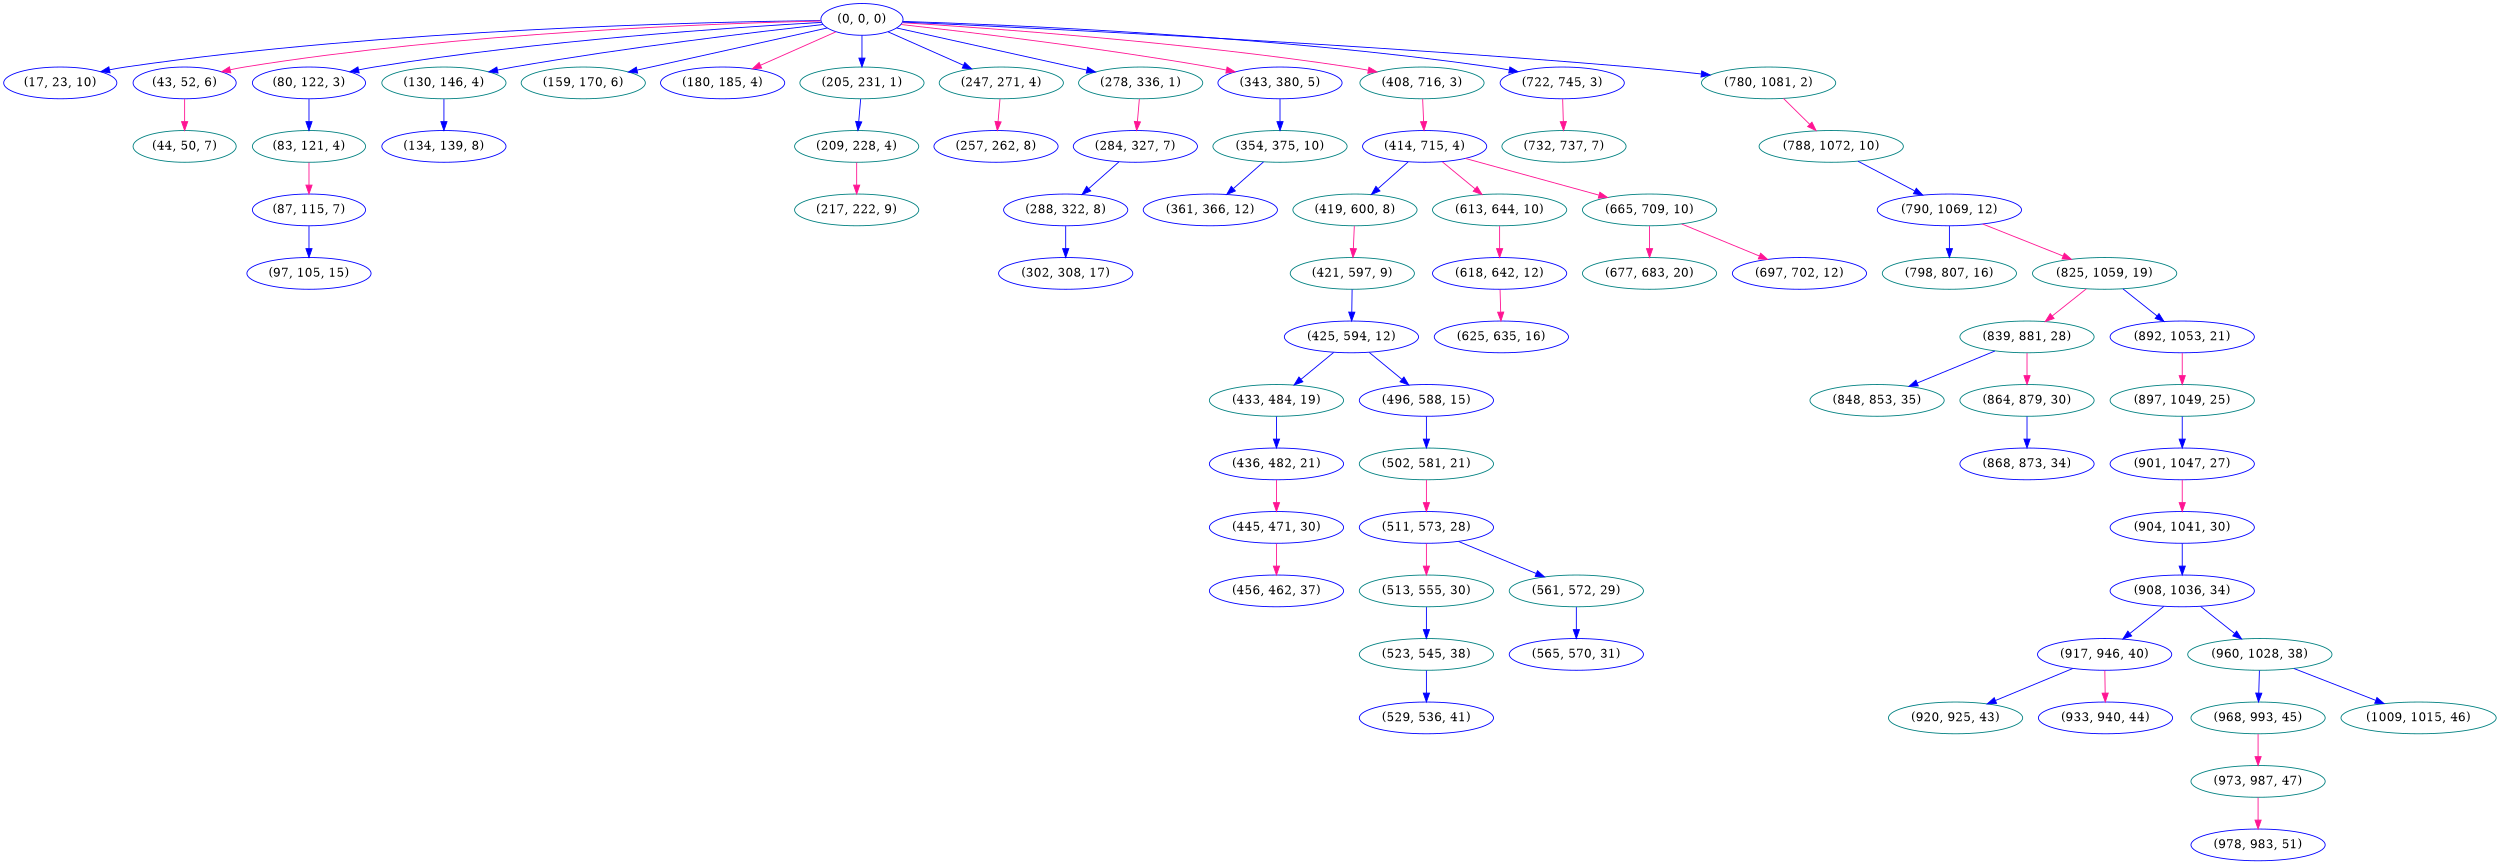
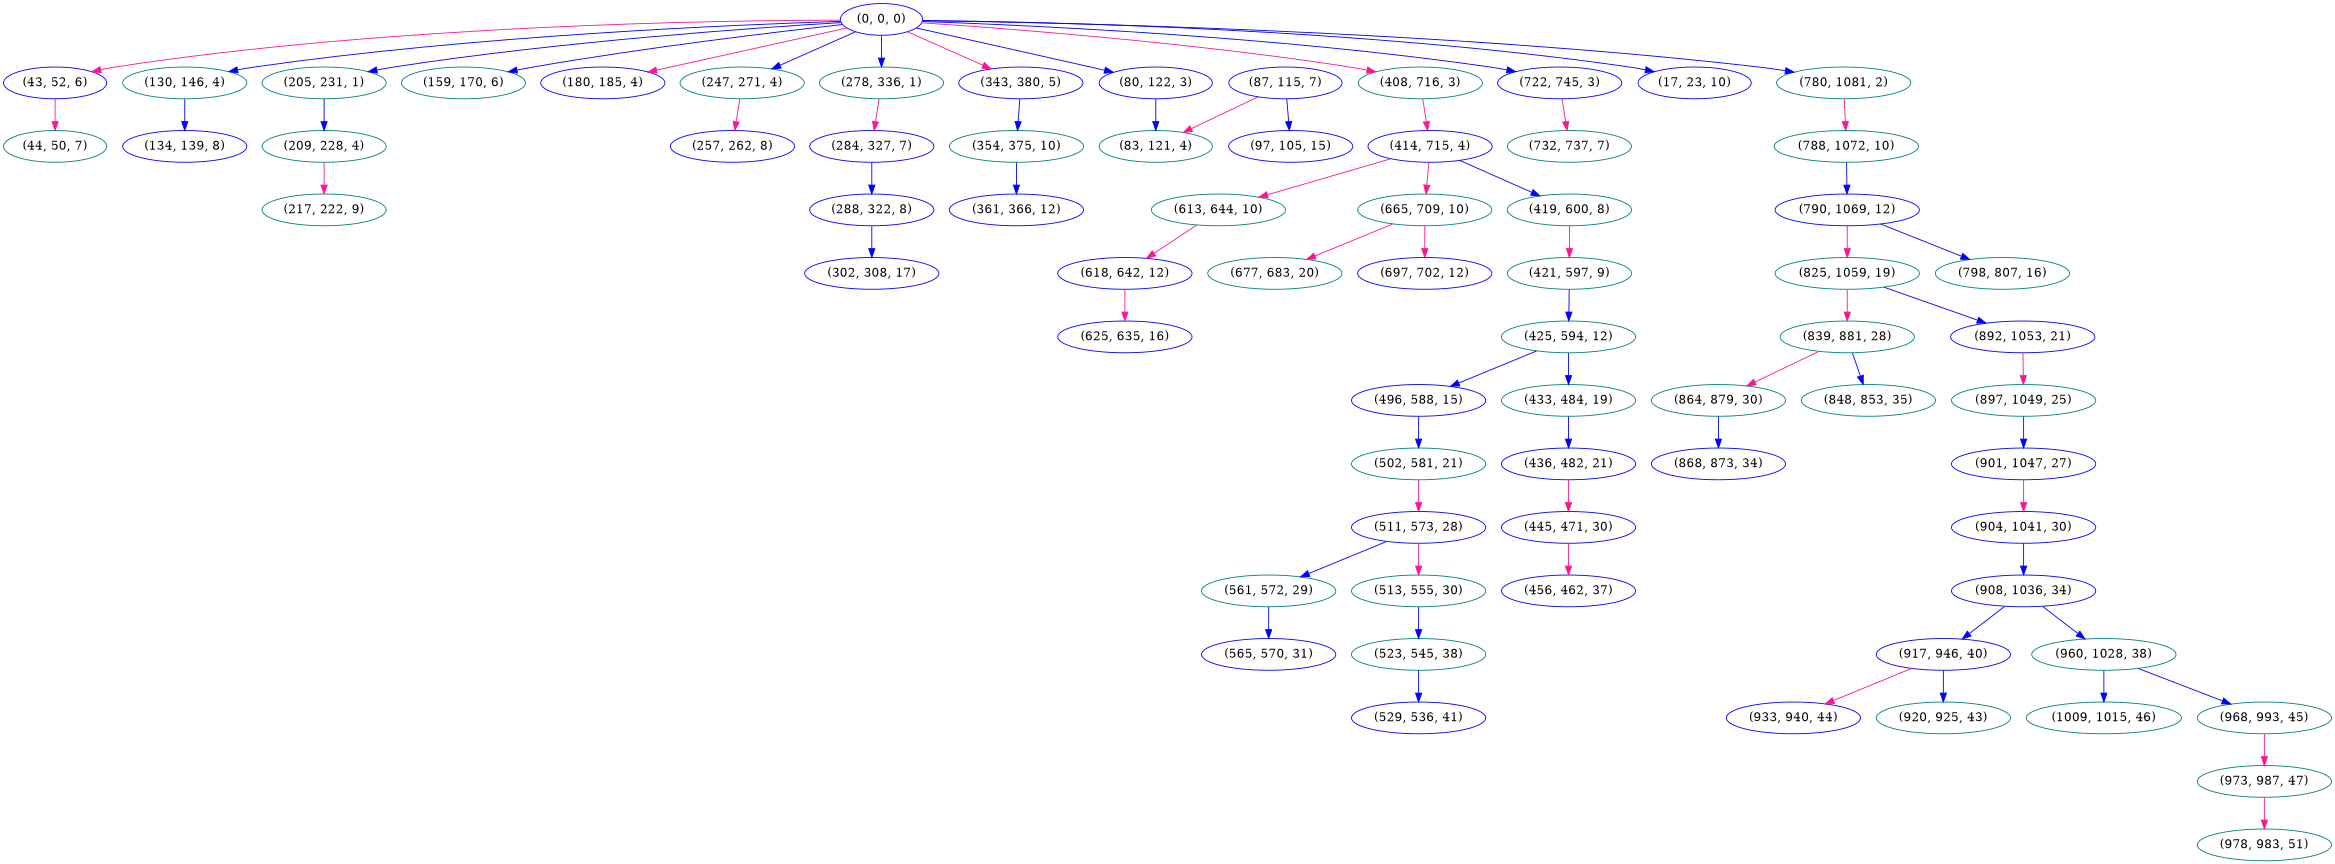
(309, 174) -> (1225, 113)
(1351, 337) -> (1569, 337)
(2258, 845) -> (2264, 845)
